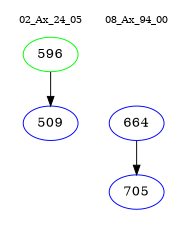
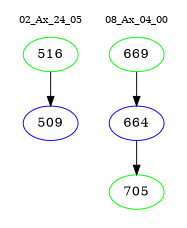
(137, 21) -> (137, 21)
(51, 54) -> (51, 54)
none -> (137, 54)
(137, 192) -> (137, 192)
